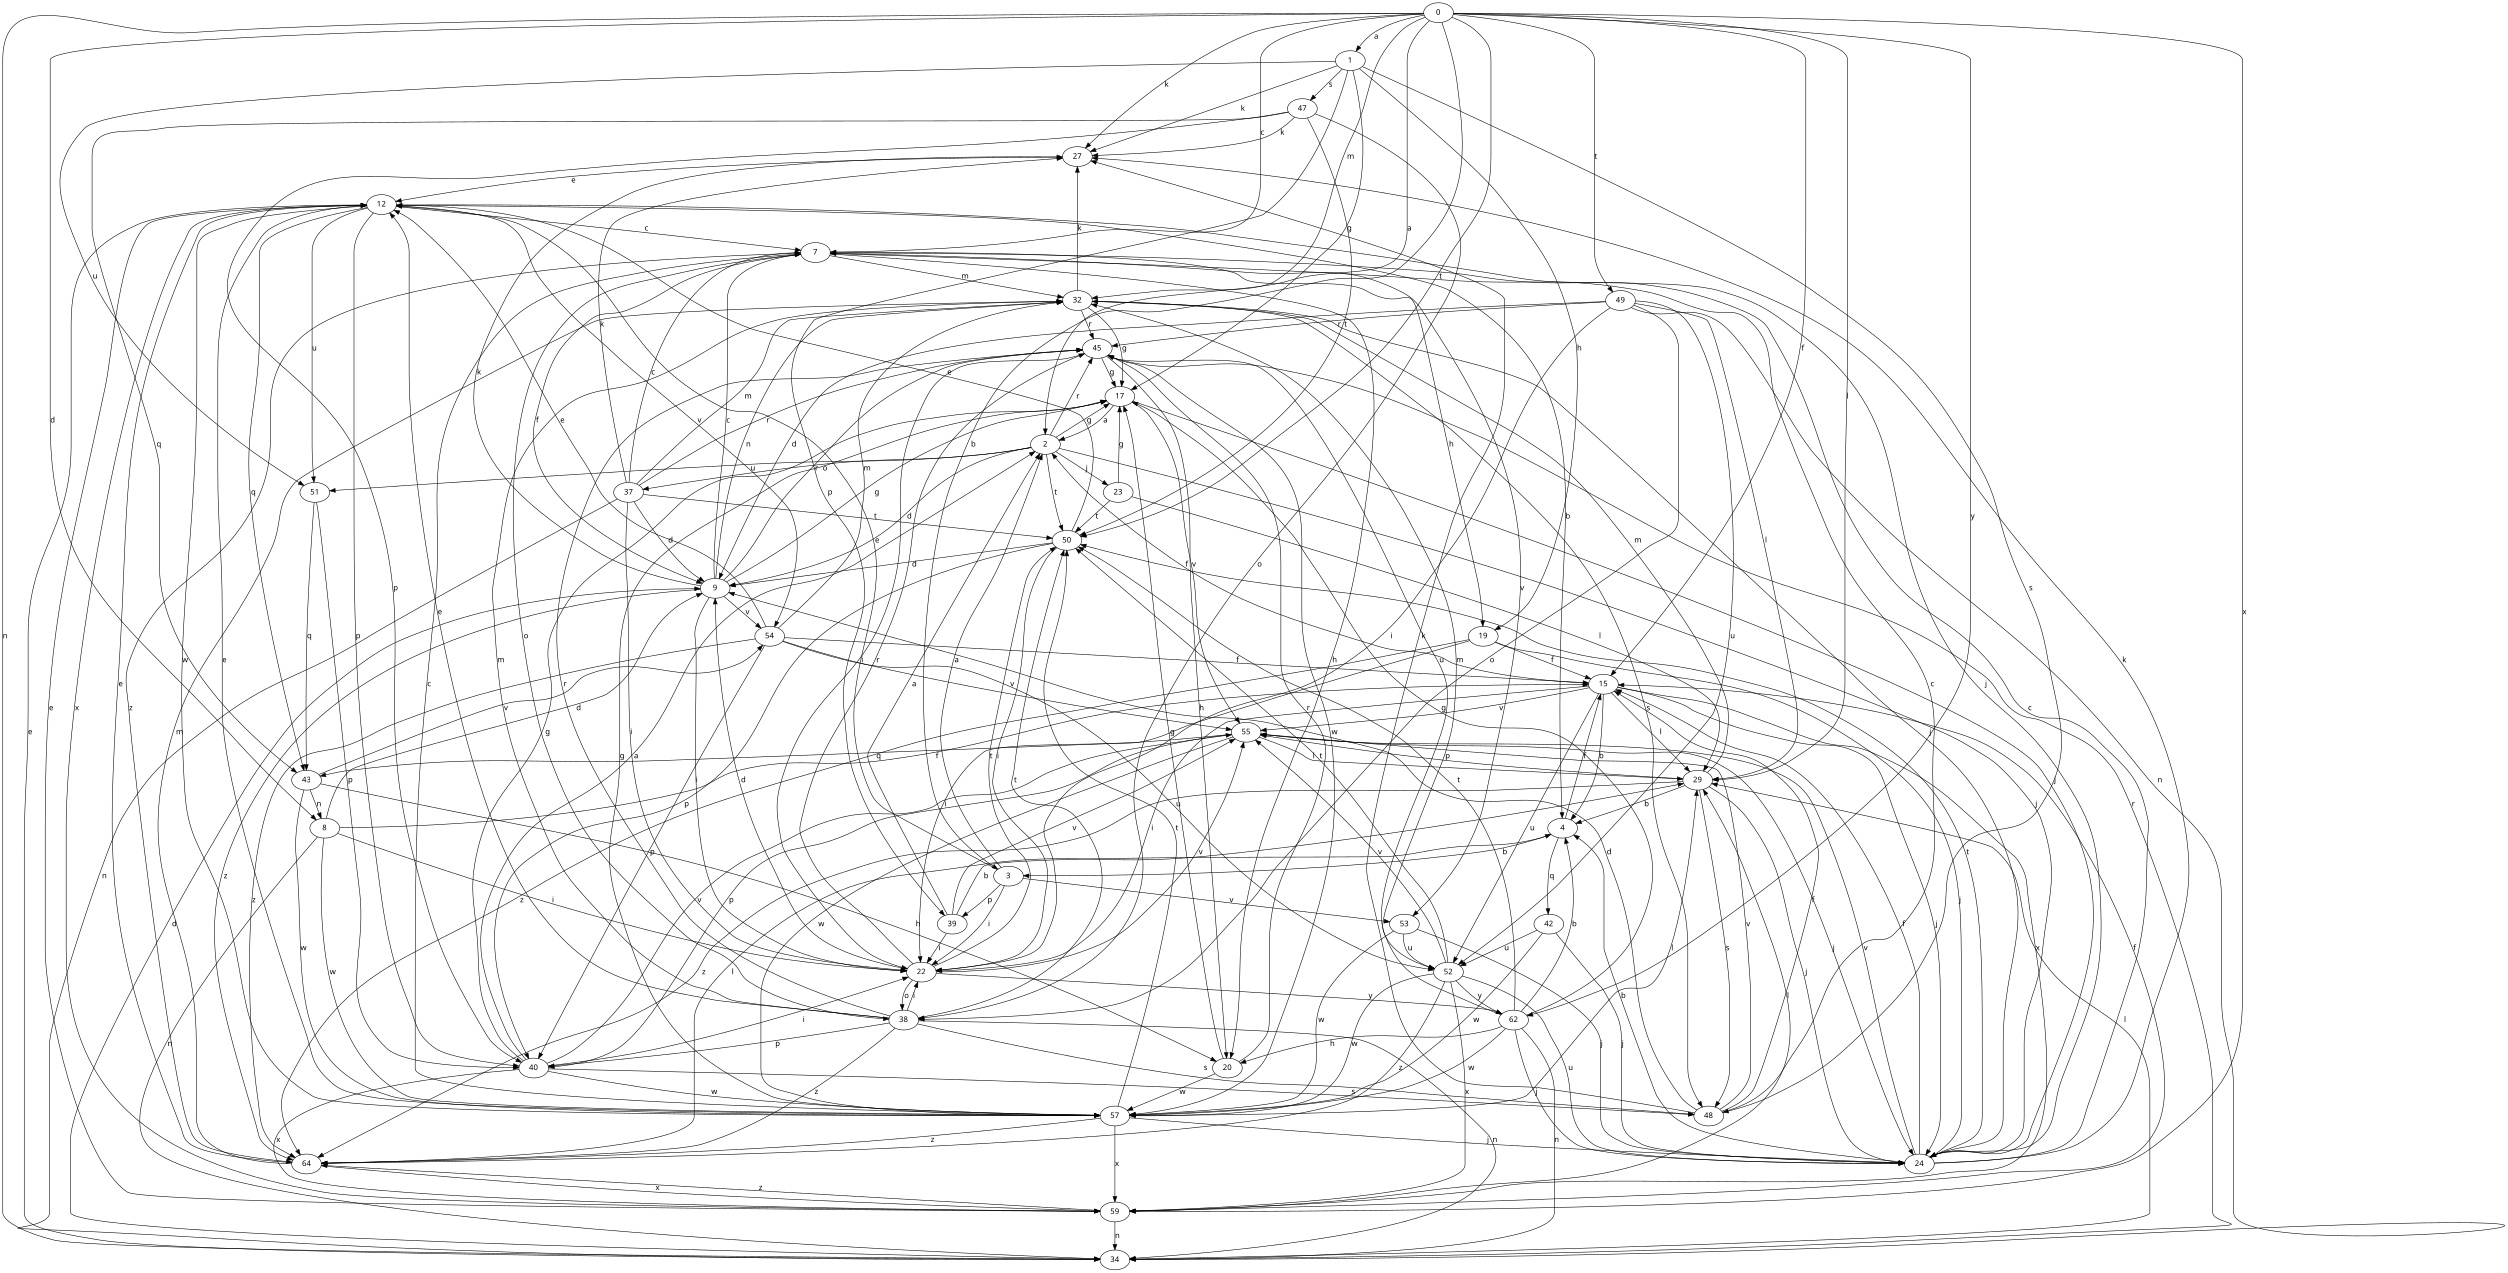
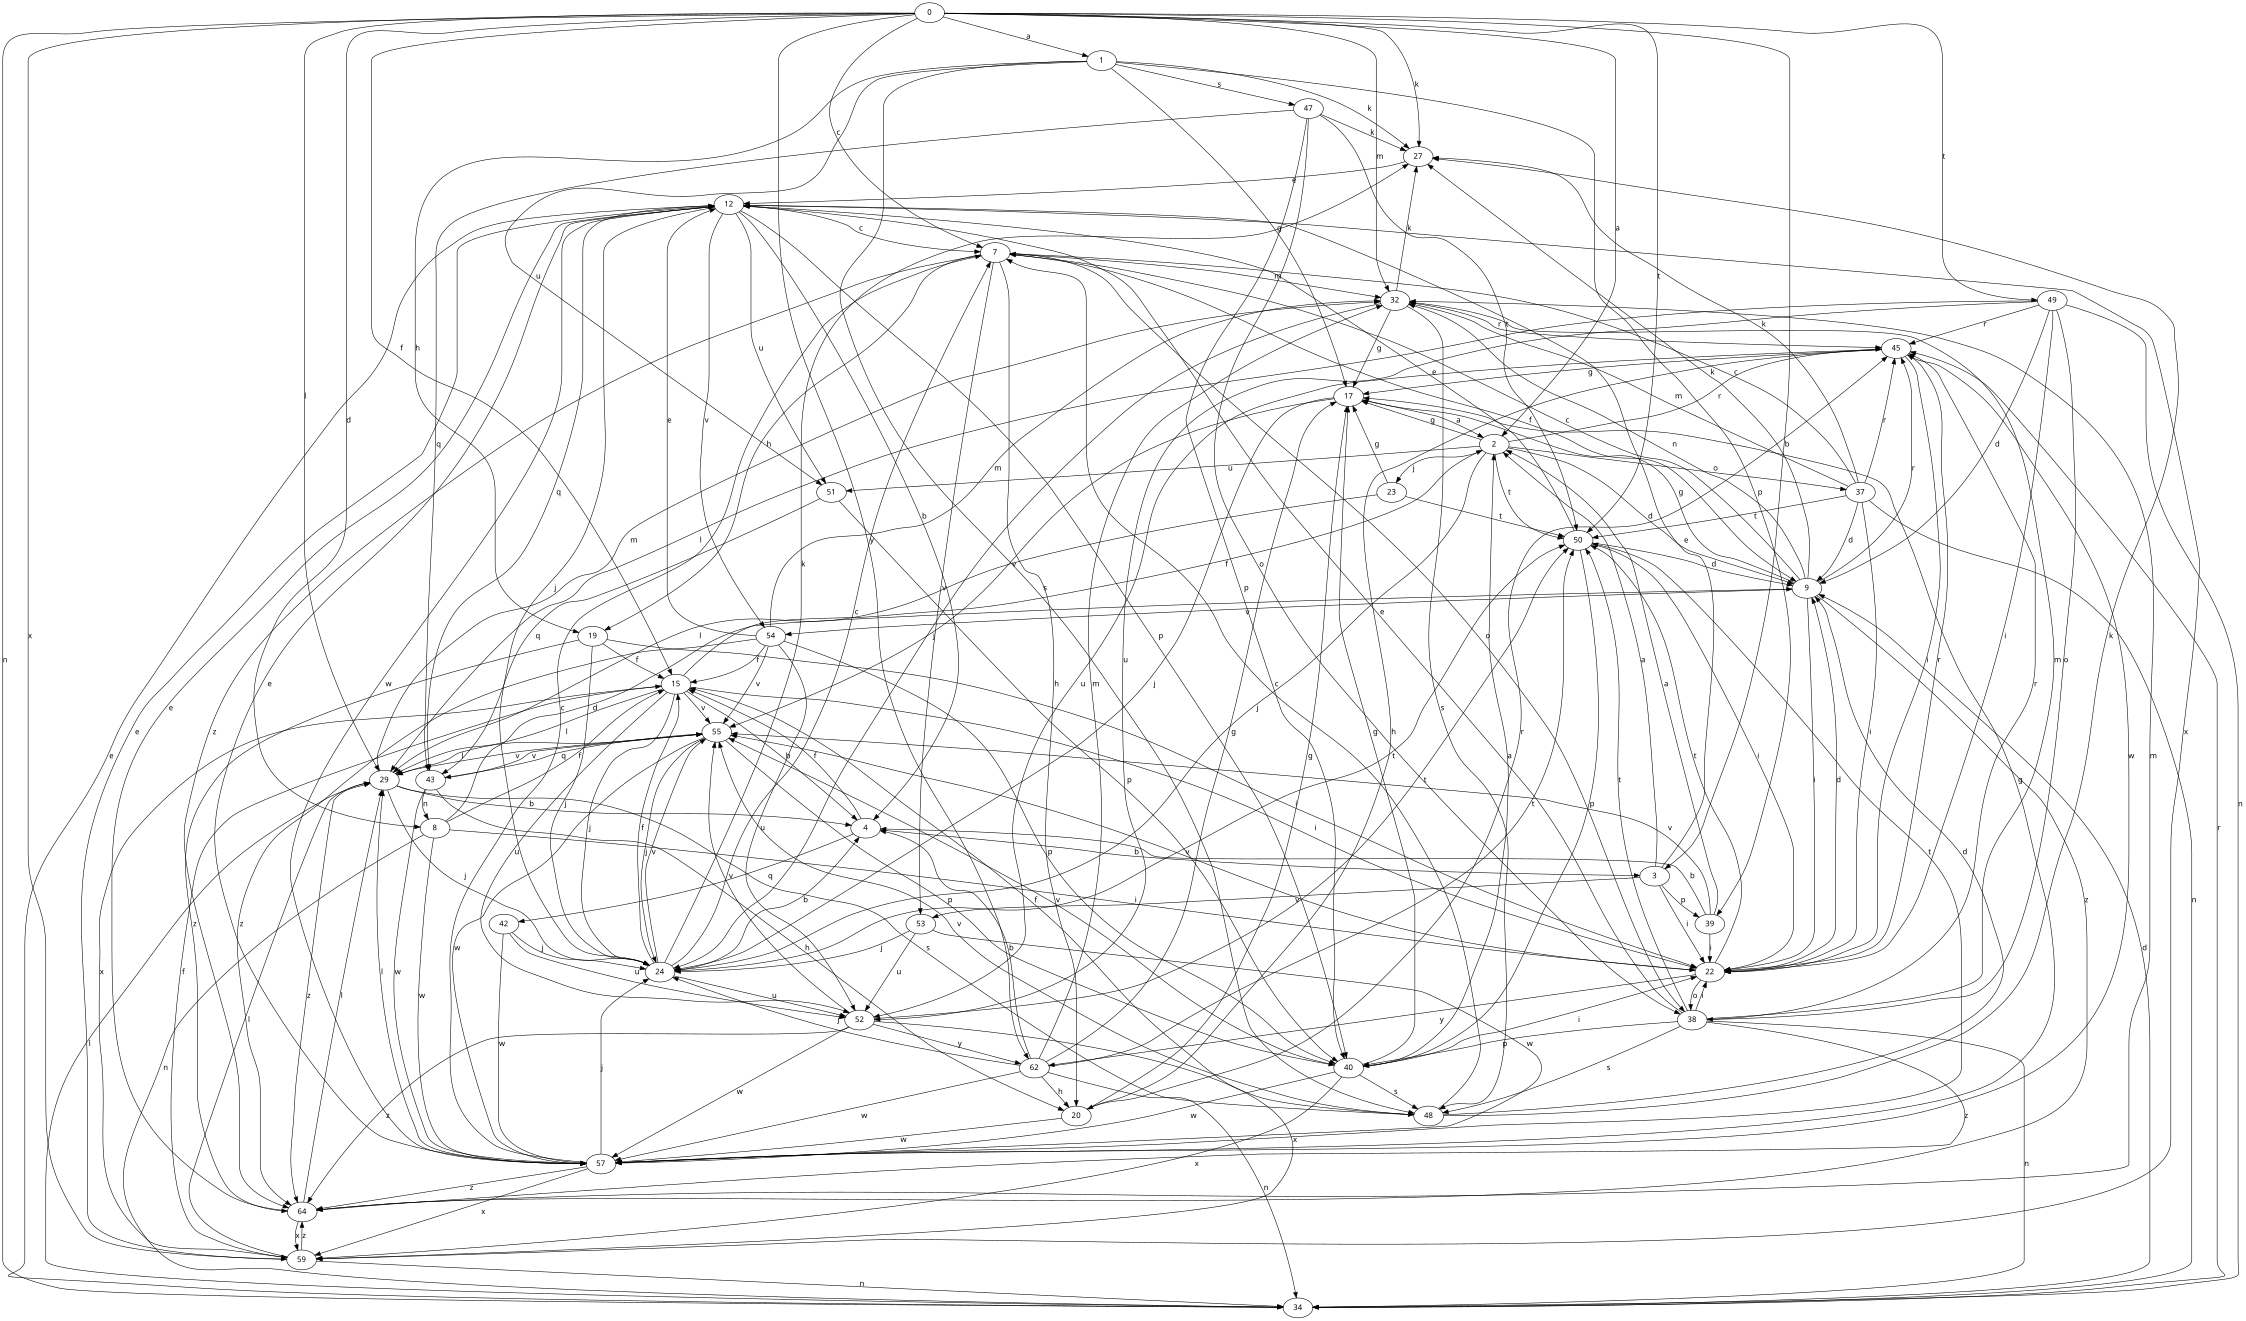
(540, 700) -> (525, 756)
(1448, 756) -> (517, 756)
(1592, 1143) -> (757, 995)
